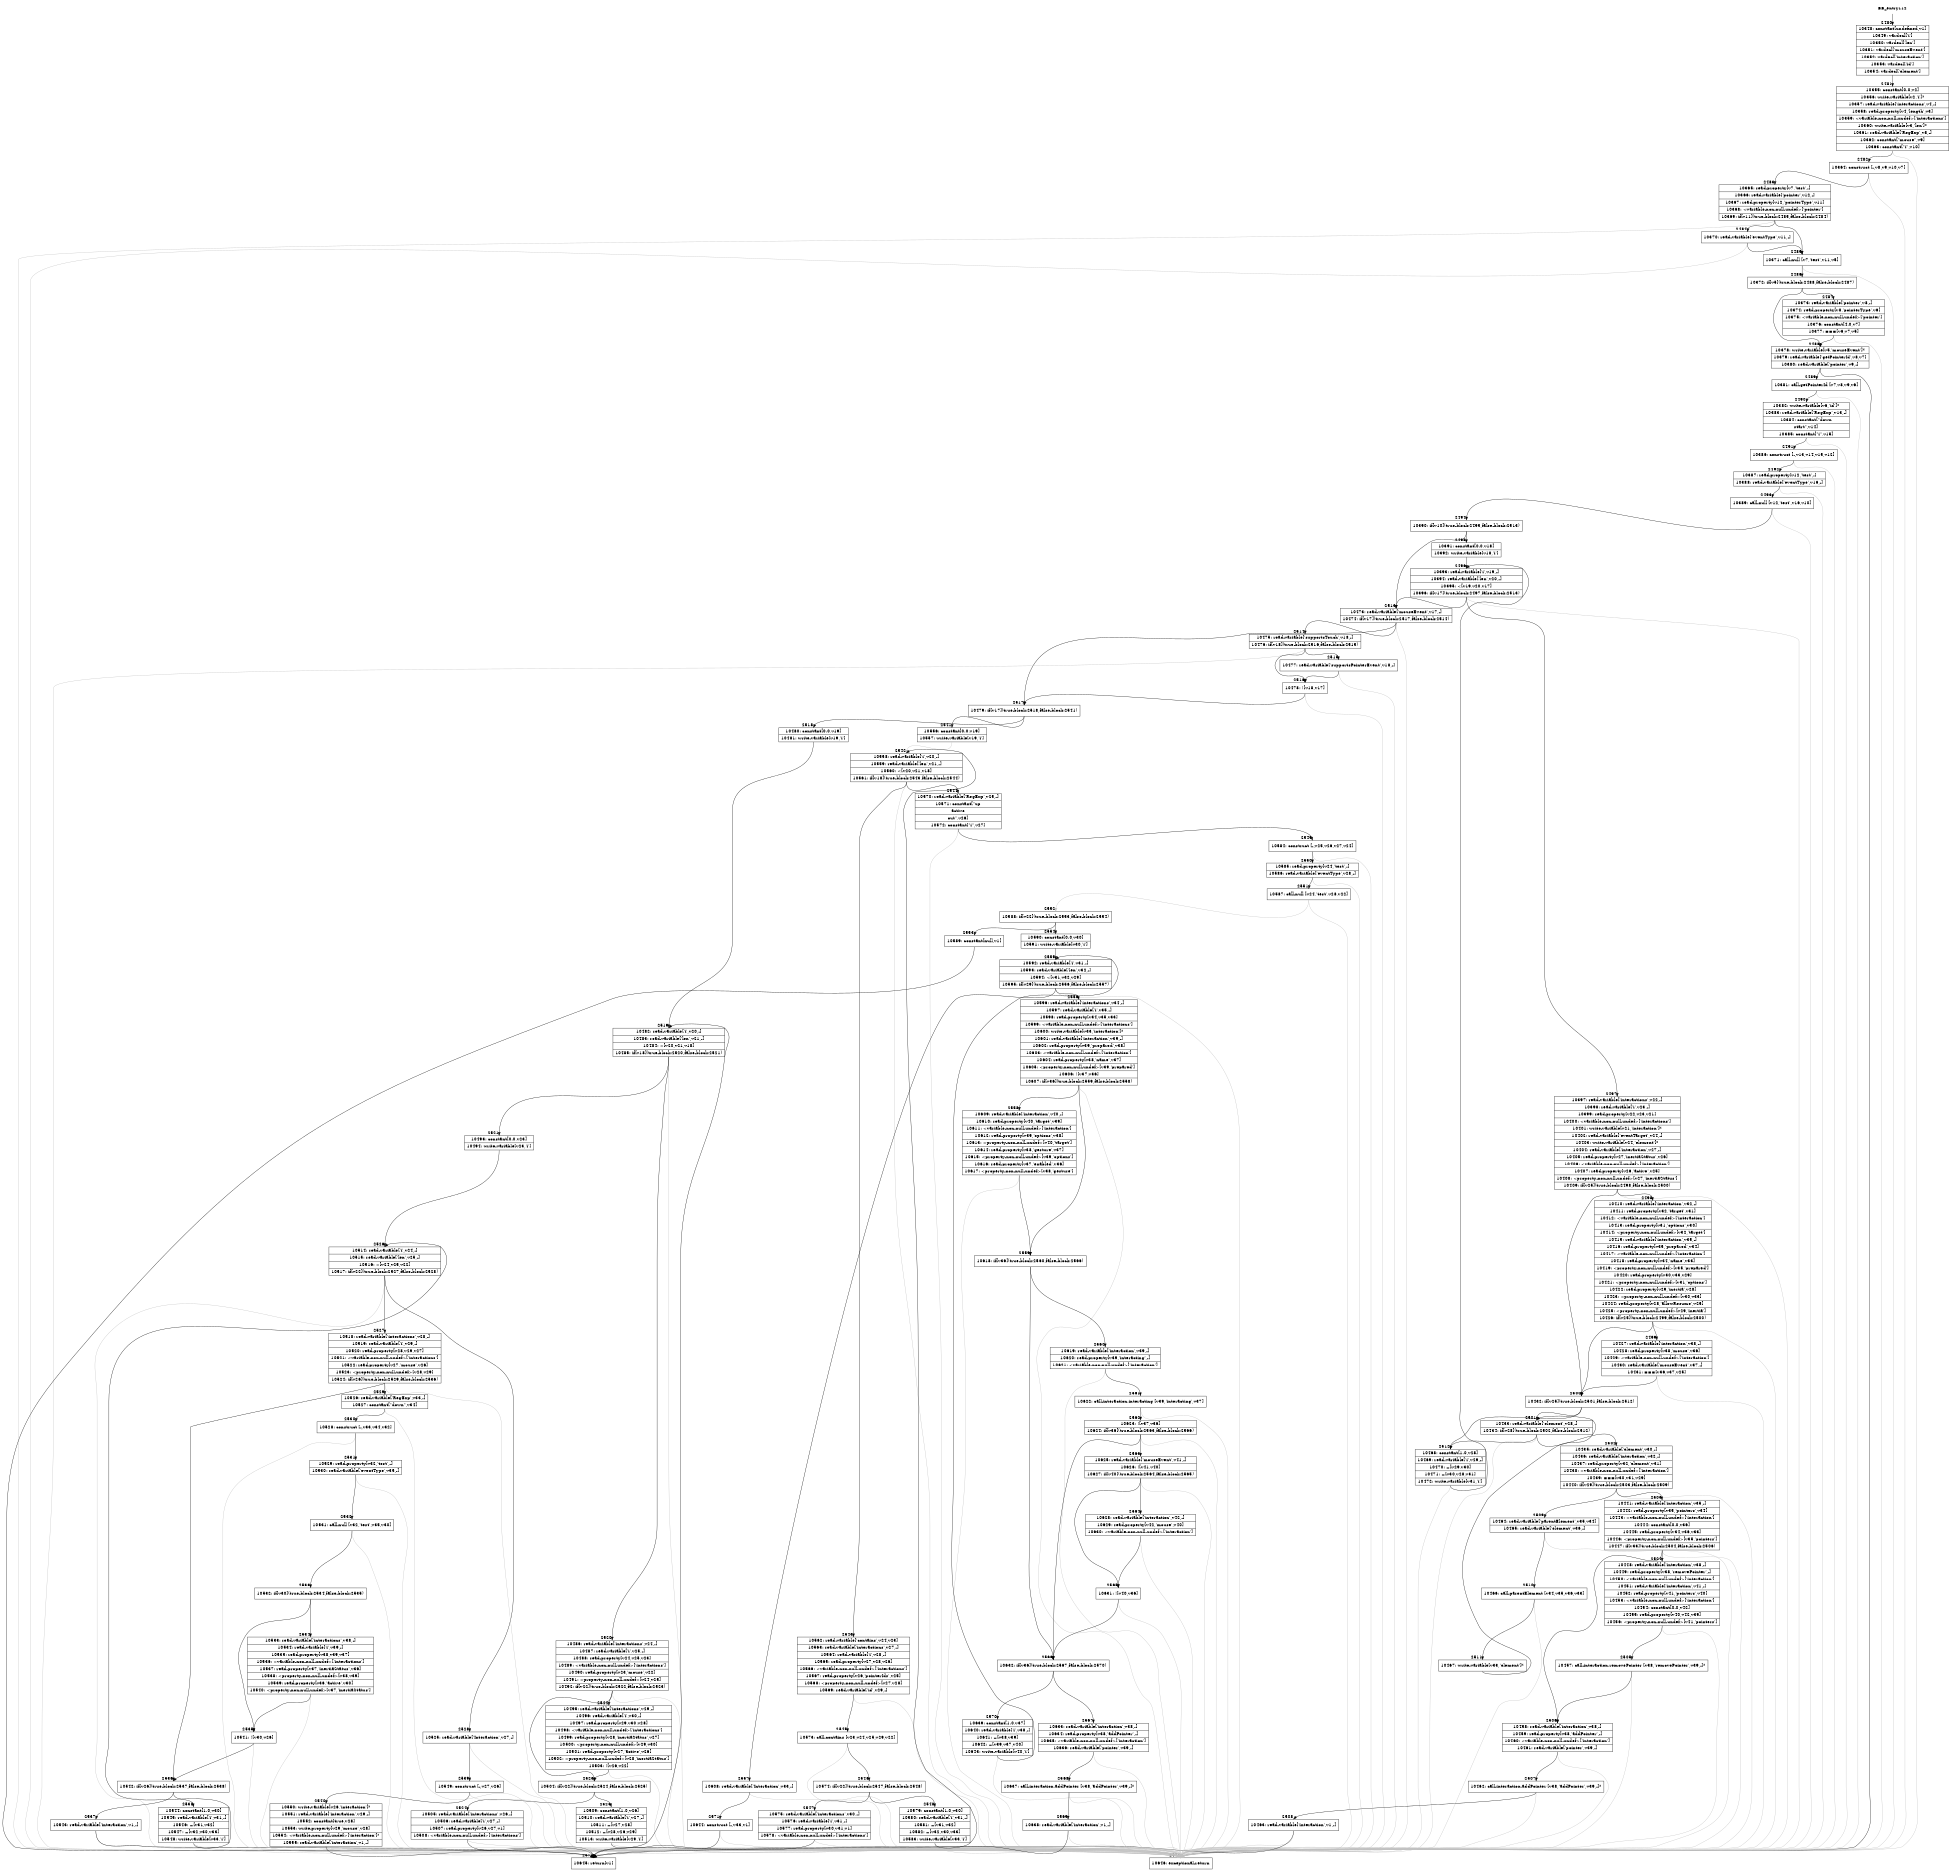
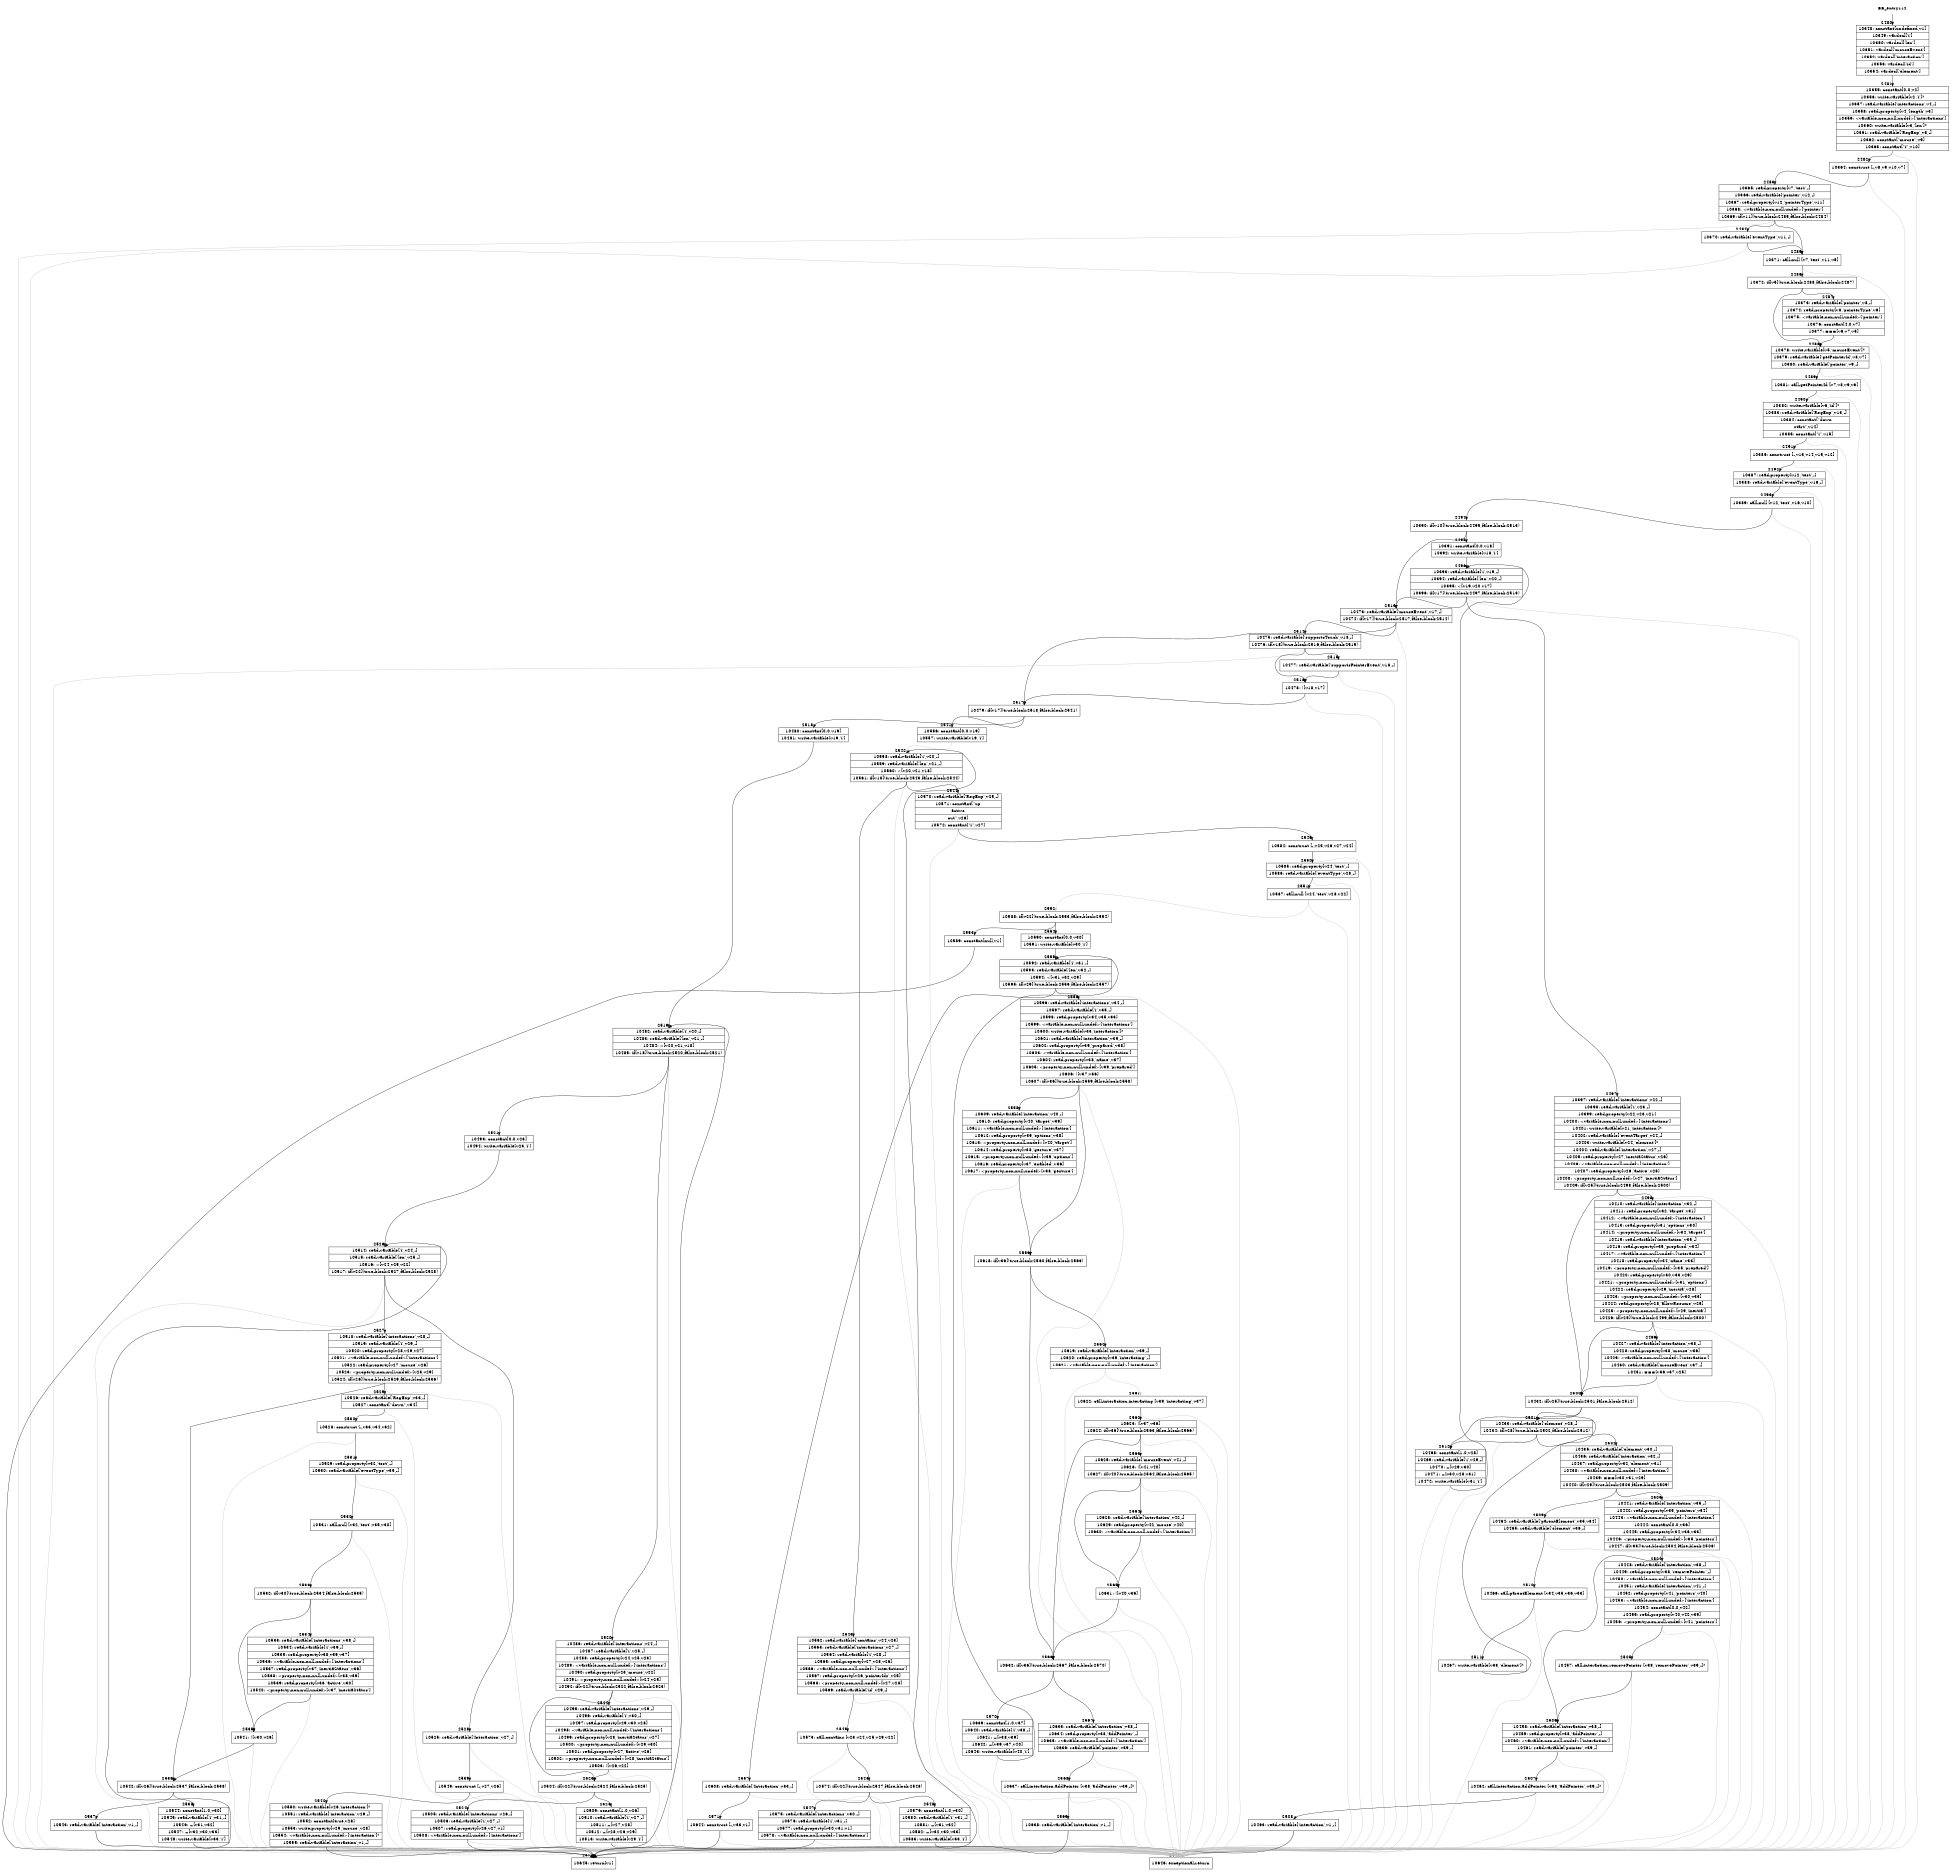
(1121, 1382) -> (1121, 1382)
(1870, 1425) -> (1870, 1425)
